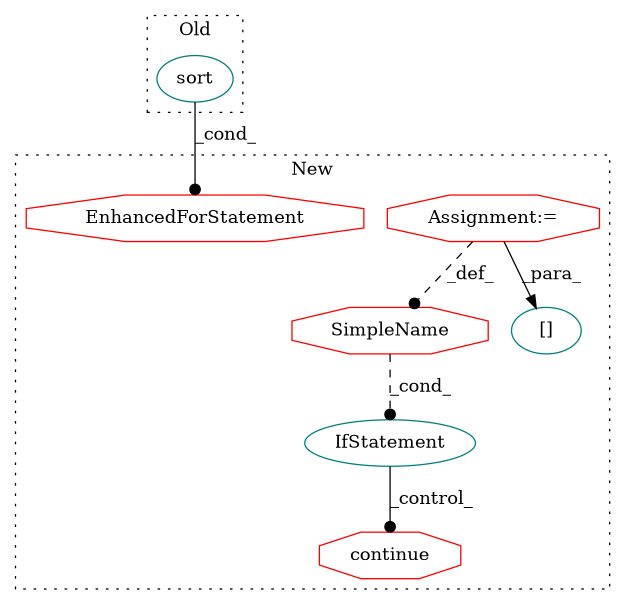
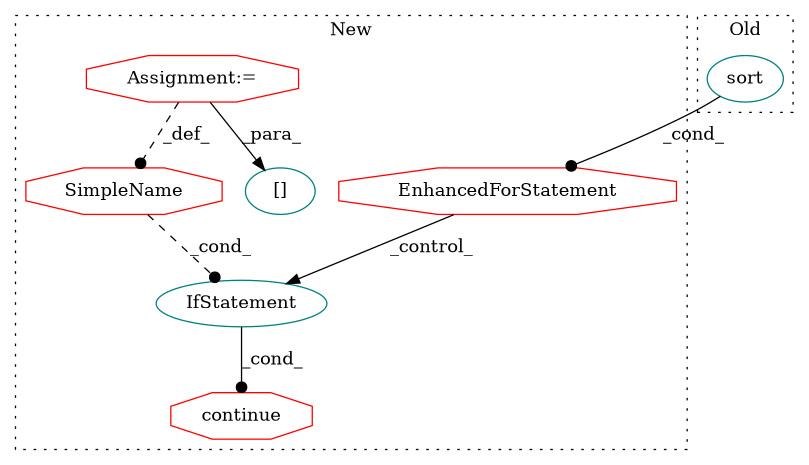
none -> (376, 247)
(431, 499) -> (273, 360)
